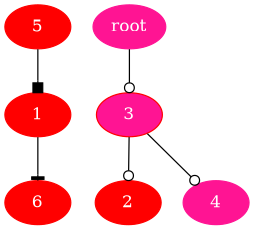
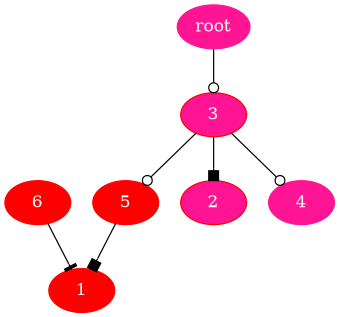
(129, 154) -> (214, 153)
none -> (173, 155)
(38, 156) -> (58, 244)
(128, 203) -> (214, 203)
